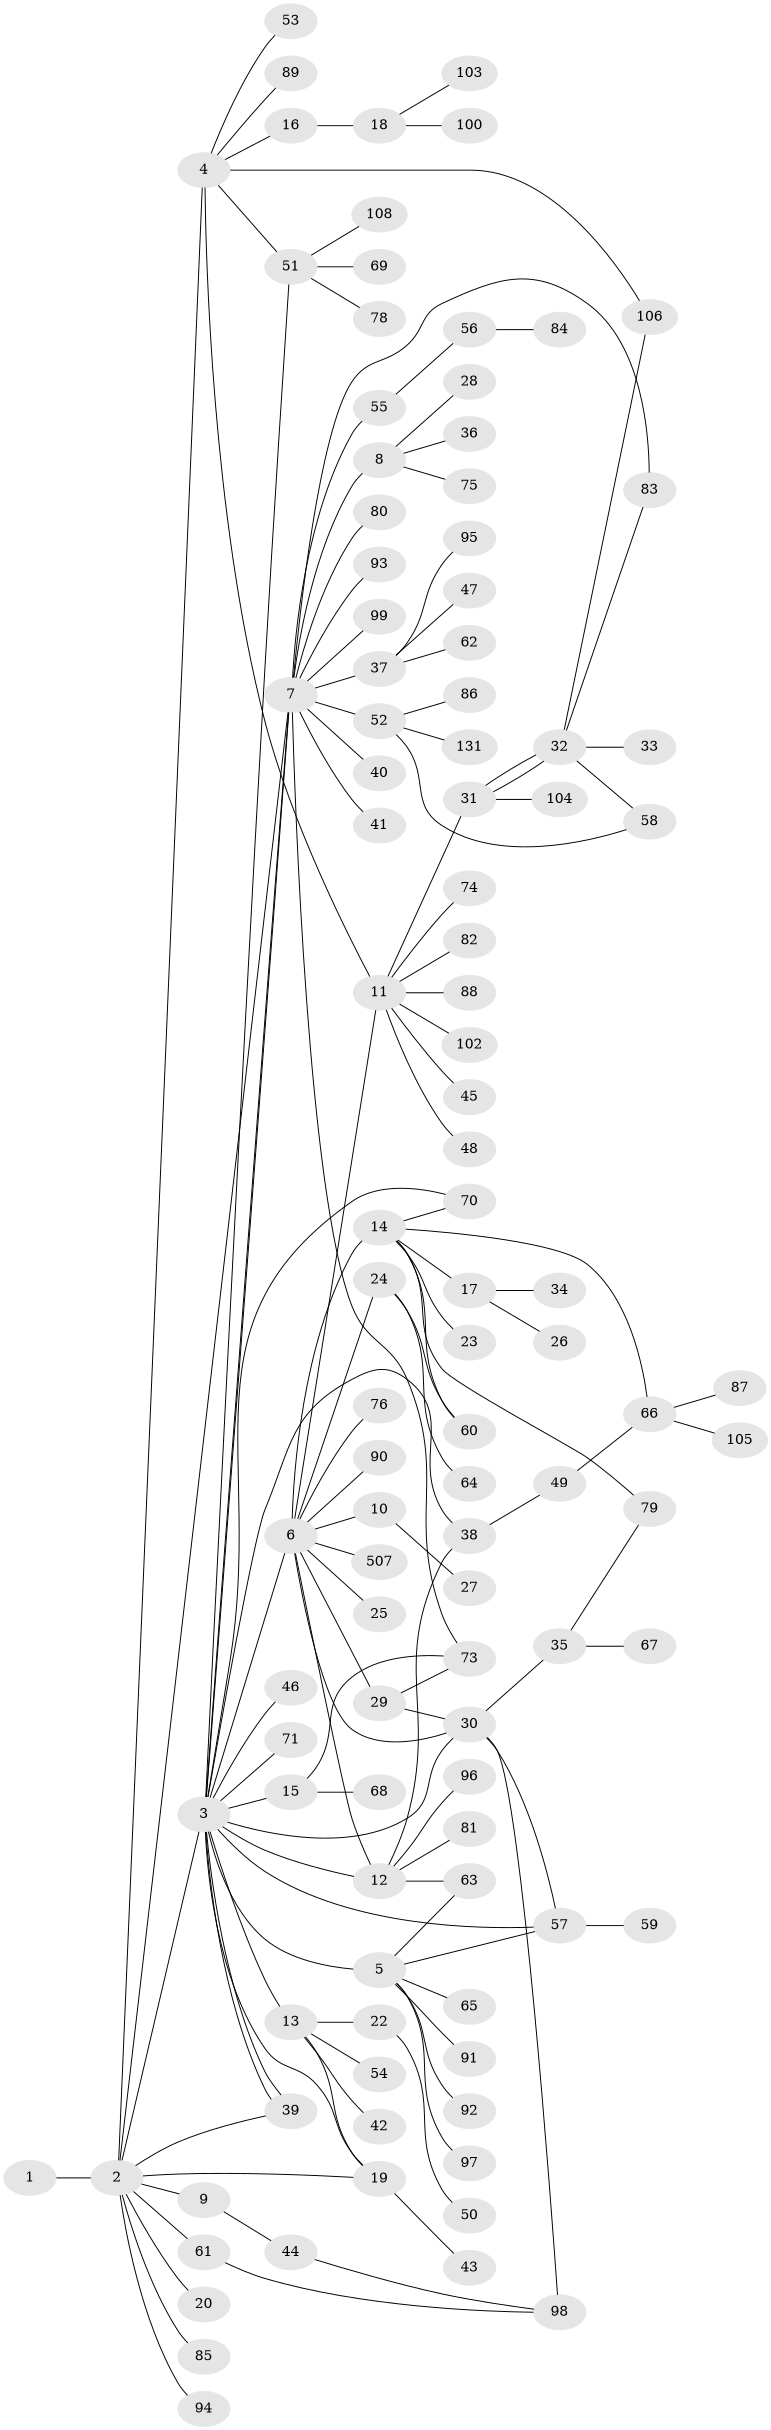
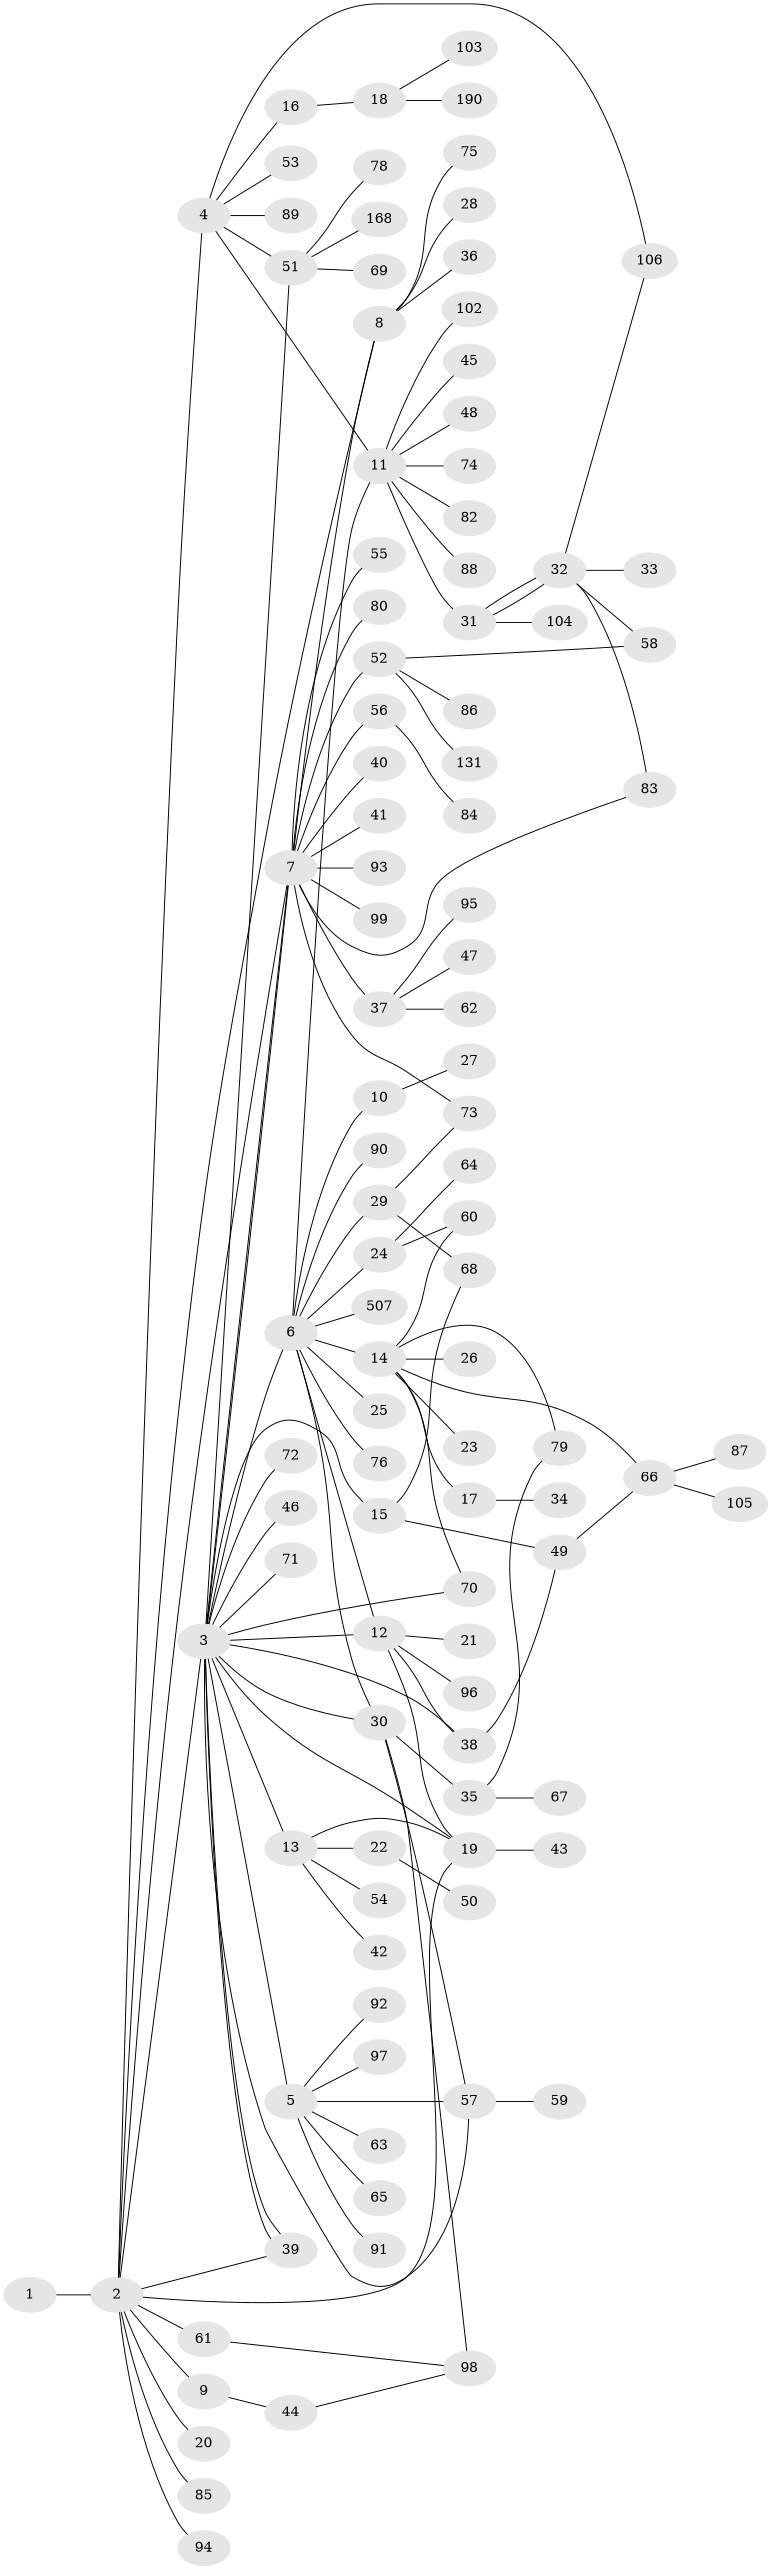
(470, 126) -> (470, 101)
(380, 215) -> (380, 219)
(424, 369) -> (319, 798)
none -> (191, 1302)
(515, 1317) -> (425, 1359)
none -> (291, 1456)
(346, 1683) -> (470, 1534)
(425, 1714) -> (419, 1232)
(470, 1829) -> (470, 1641)
(425, 1881) -> (418, 1745)
